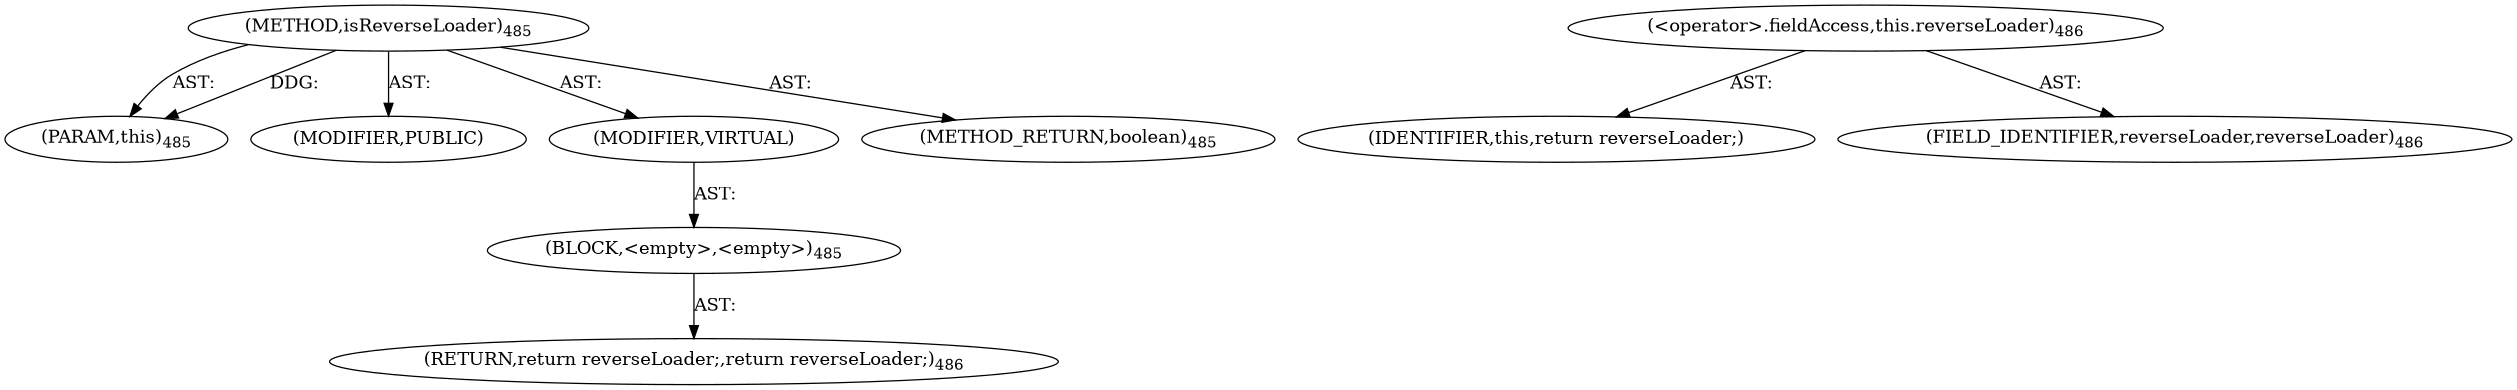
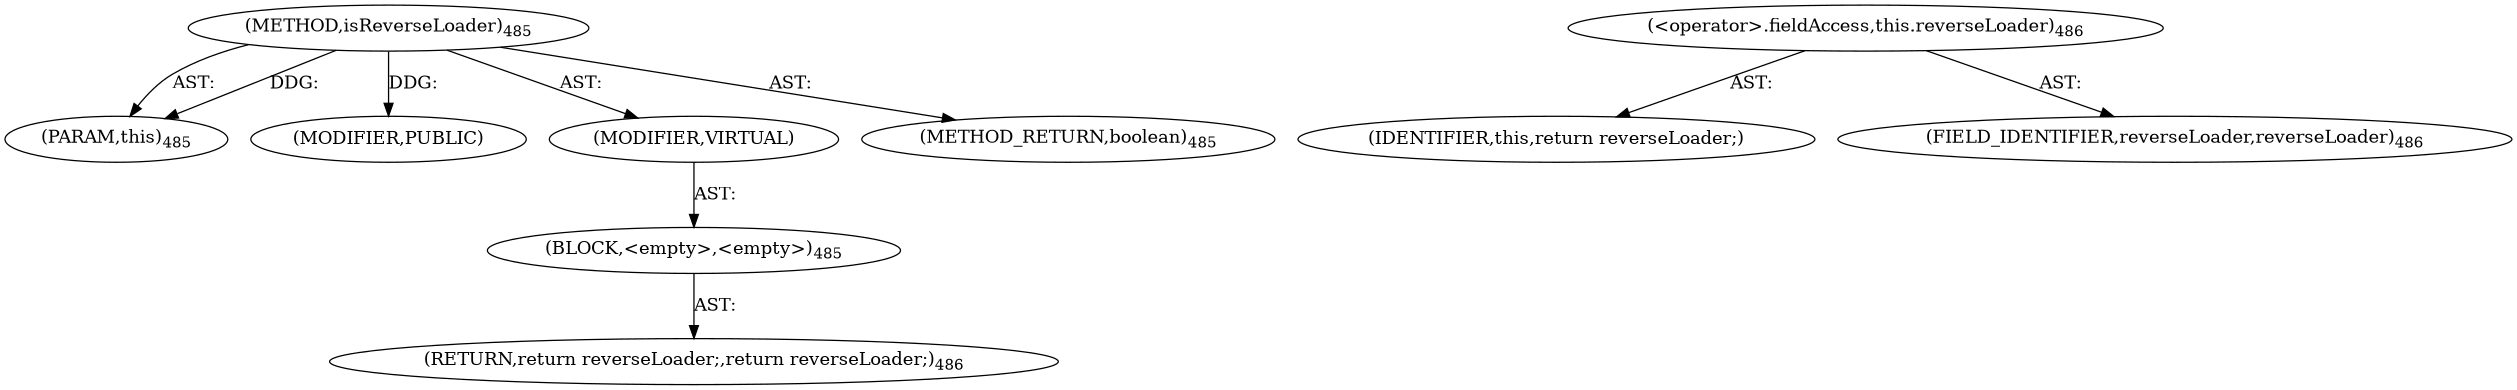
(413, 84) -> (416, 84)
